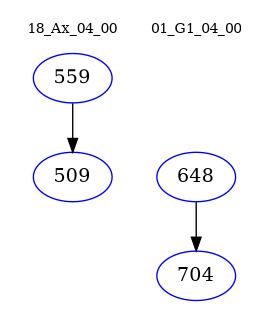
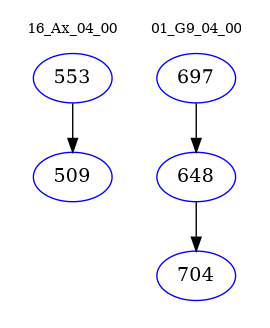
(73, 30) -> (73, 30)
(197, 30) -> (197, 30)
(73, 78) -> (73, 78)
none -> (196, 78)
